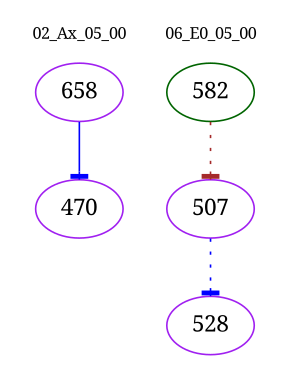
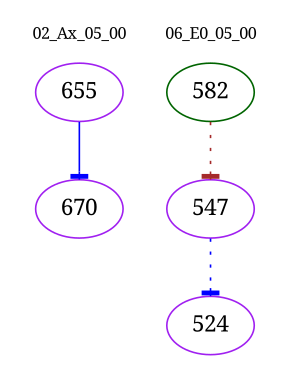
(79, 92) -> (79, 92)
(79, 209) -> (79, 209)
(211, 209) -> (211, 209)
(211, 326) -> (211, 326)
